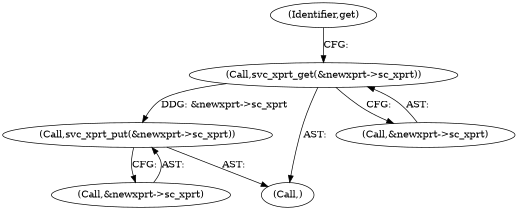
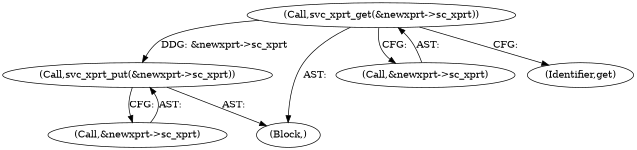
(324, 42) -> (481, 45)
(288, 195) -> (288, 135)
